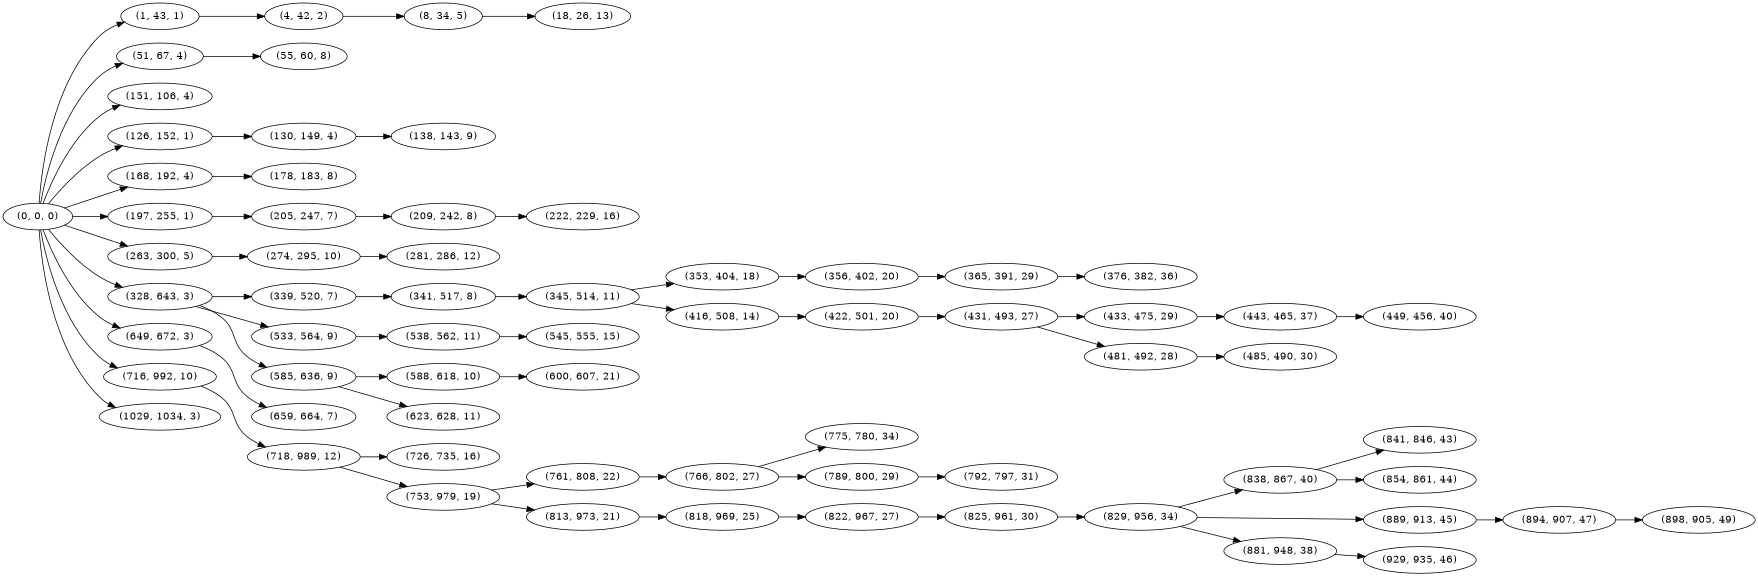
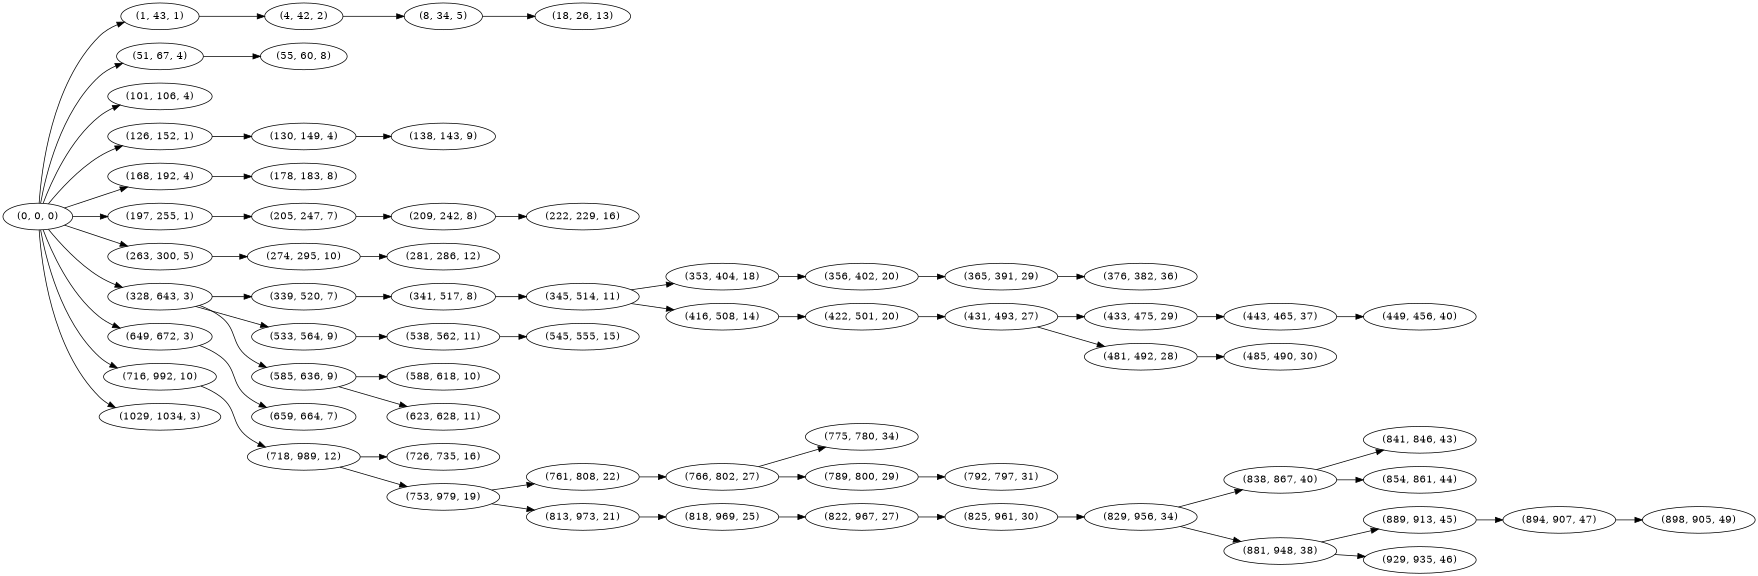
(160, 96) -> (160, 96)
(583, 377) -> none
(1277, 518) -> (1346, 536)
